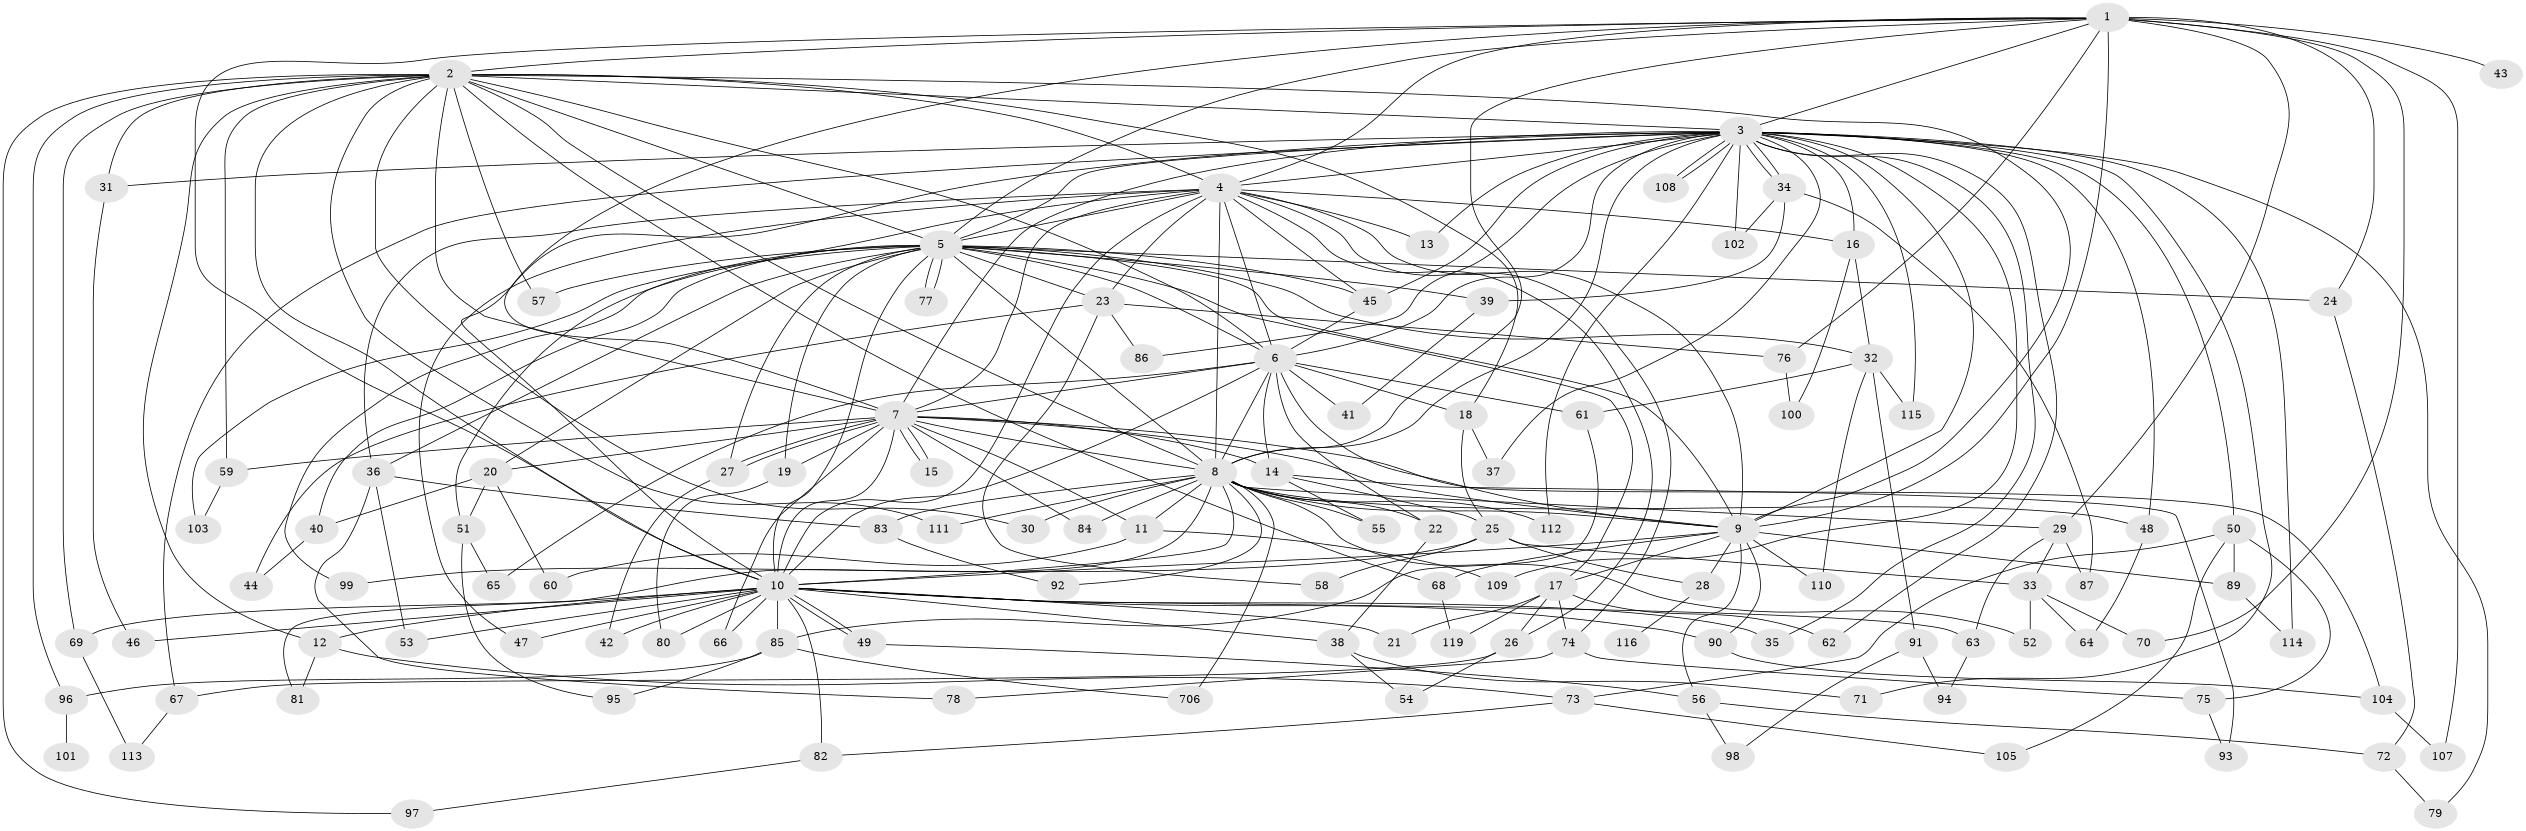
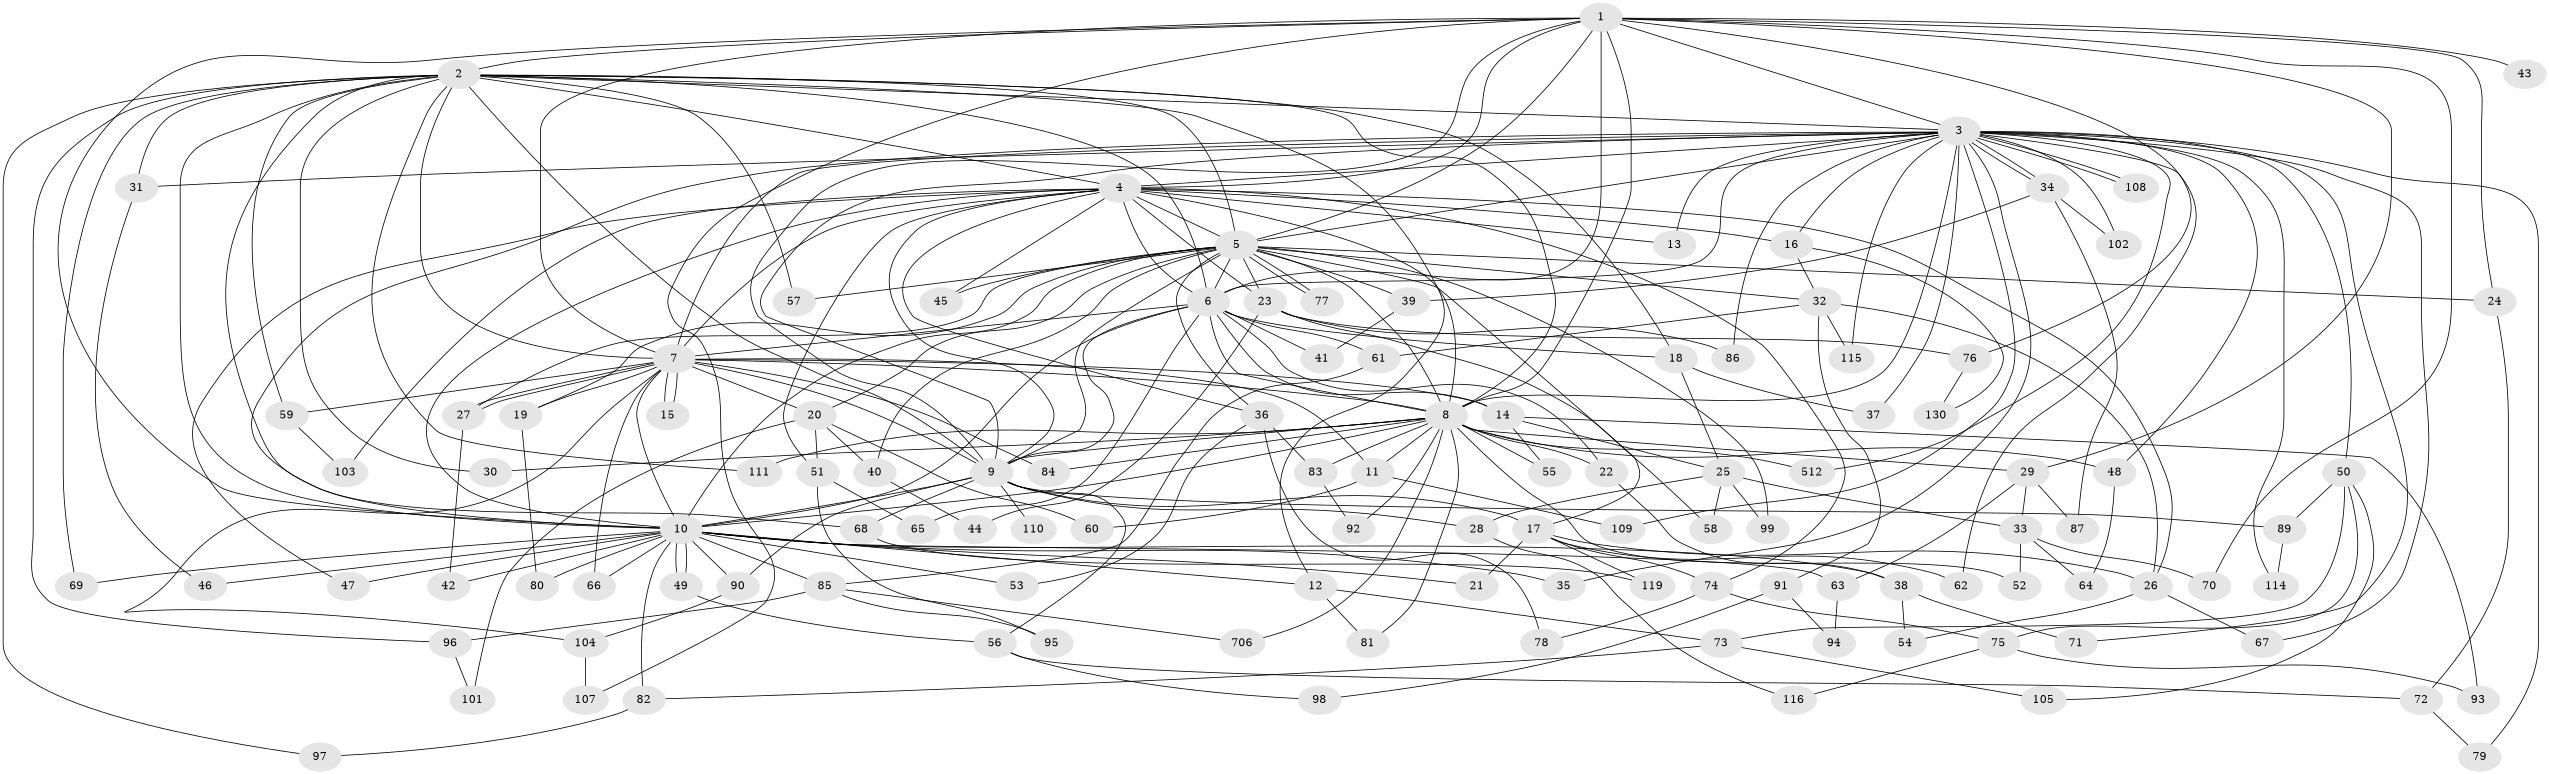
(1538, 181) -> none
(1323, 330) -> (1561, 269)
(521, 331) -> (641, 225)
(1792, 416) -> (1936, 416)
(1839, 471) -> (2052, 369)
none -> (588, 504)
(1551, 529) -> (1812, 473)
none -> (1905, 669)
(132, 757) -> none
